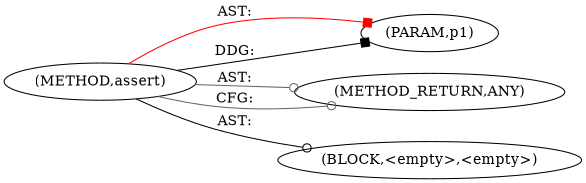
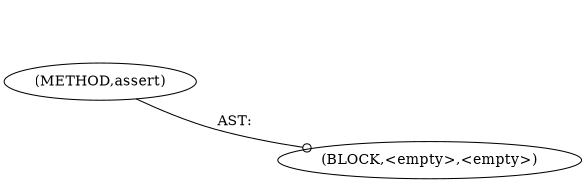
(430, 33) -> none
(430, 92) -> none
